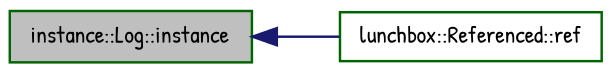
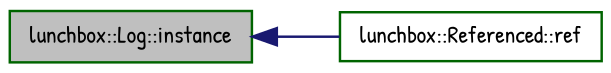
(131, 37) -> (131, 37)
